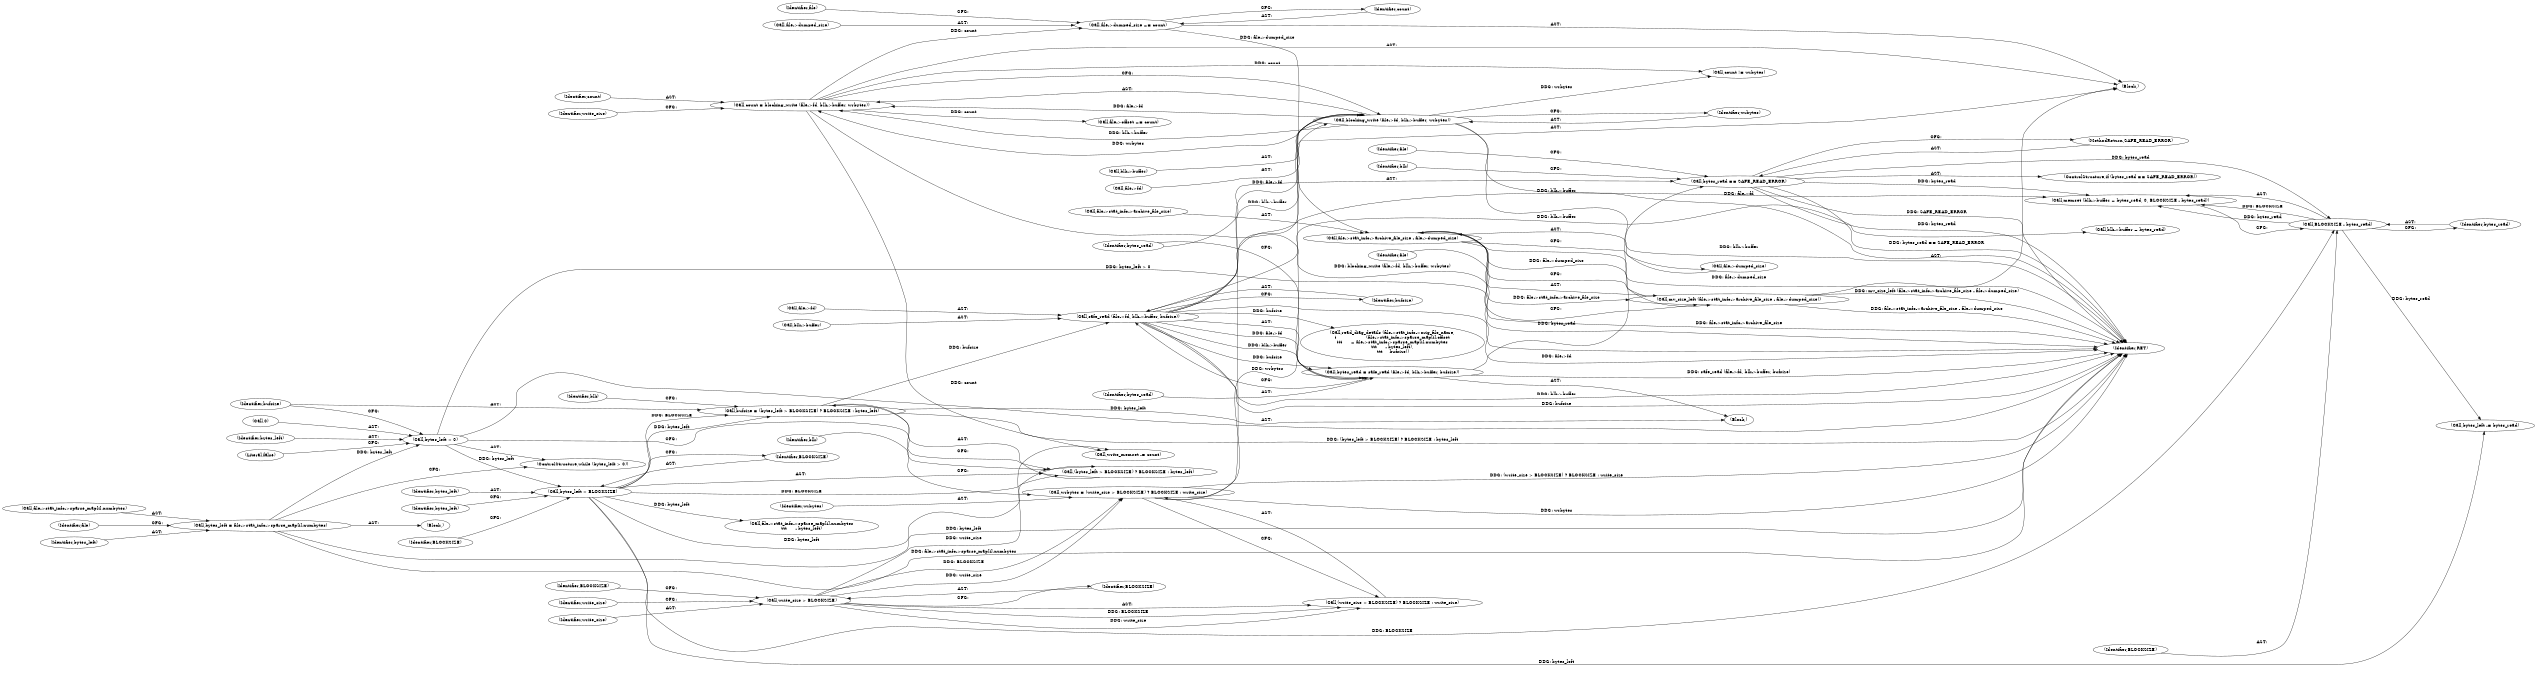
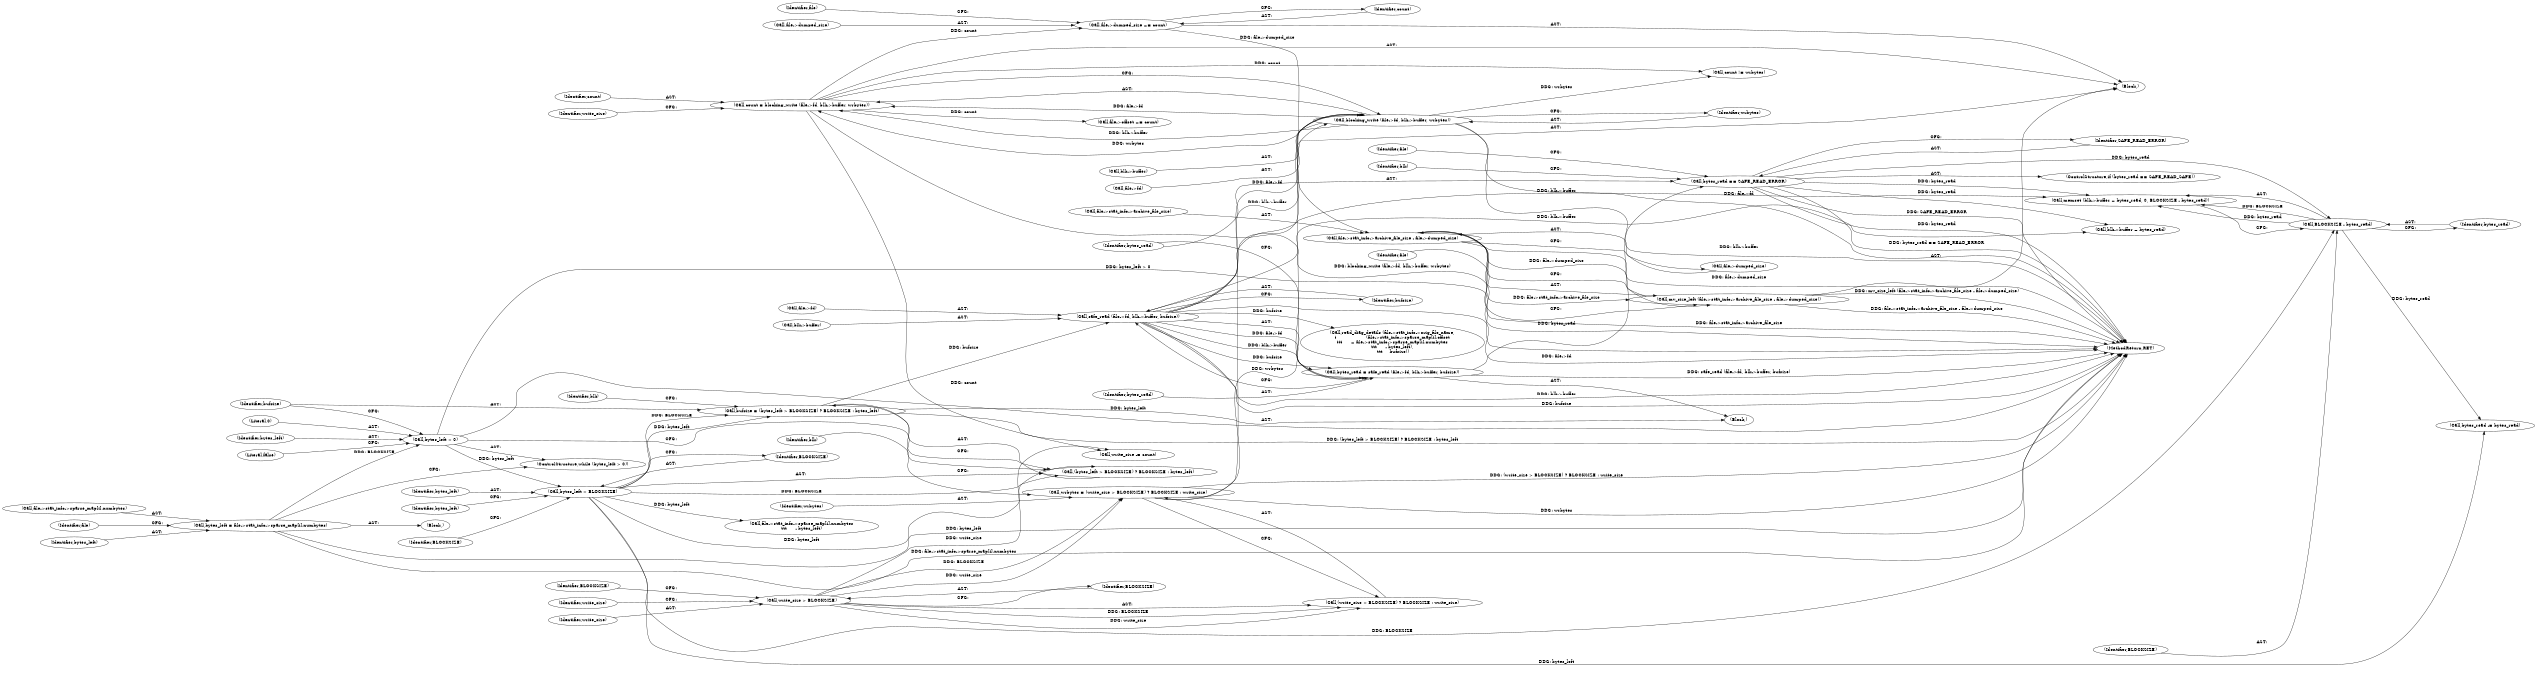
(2131, 141) -> (2131, 141)
(2131, 177) -> (2131, 177)
none -> (1942, 201)
(2131, 348) -> (2131, 348)
(261, 421) -> (261, 421)
(2485, 426) -> (2485, 426)
(374, 452) -> (374, 452)
(1128, 455) -> (1128, 455)
